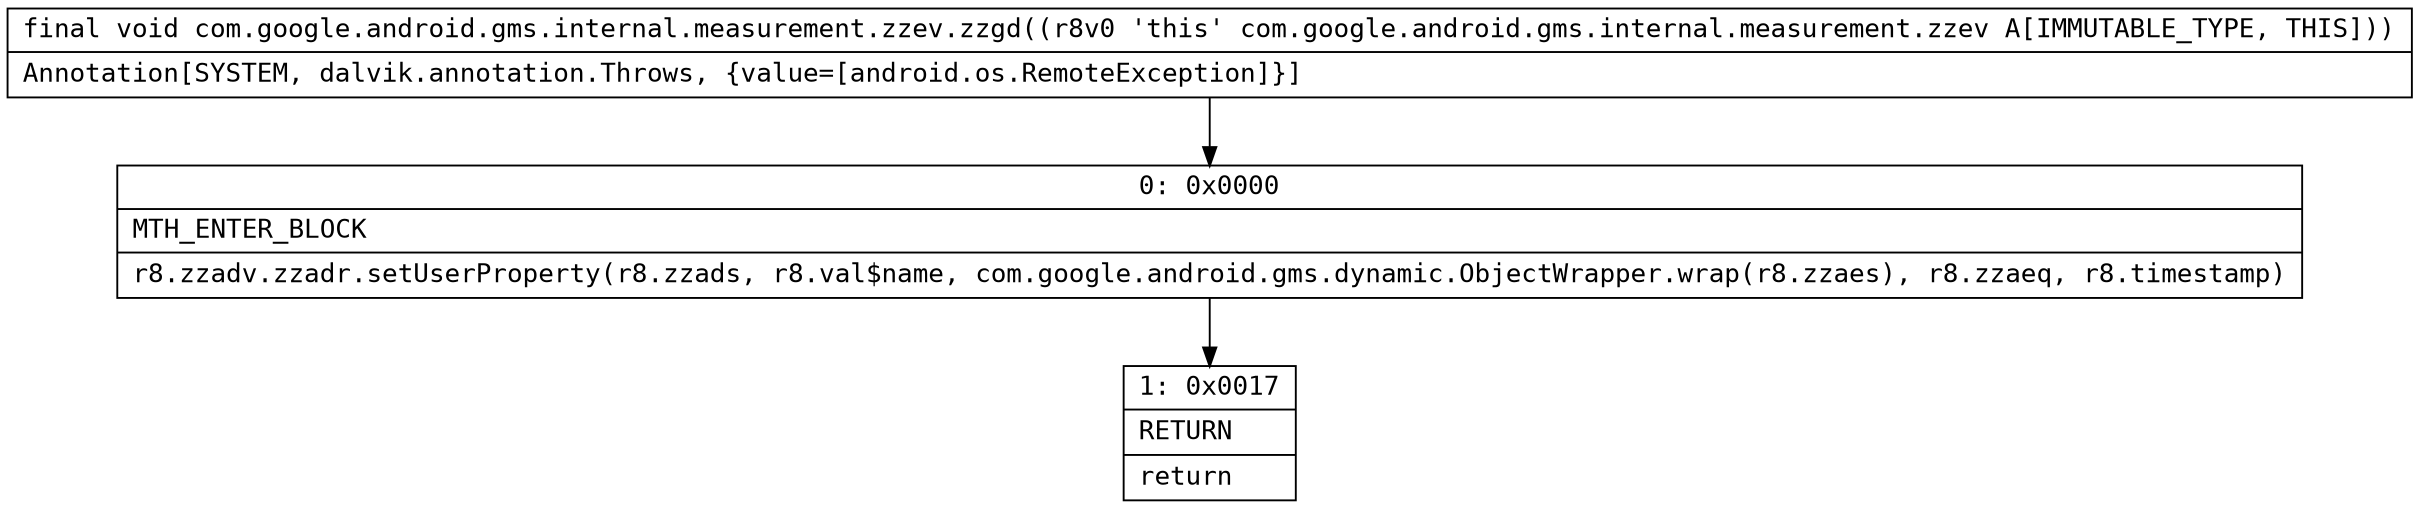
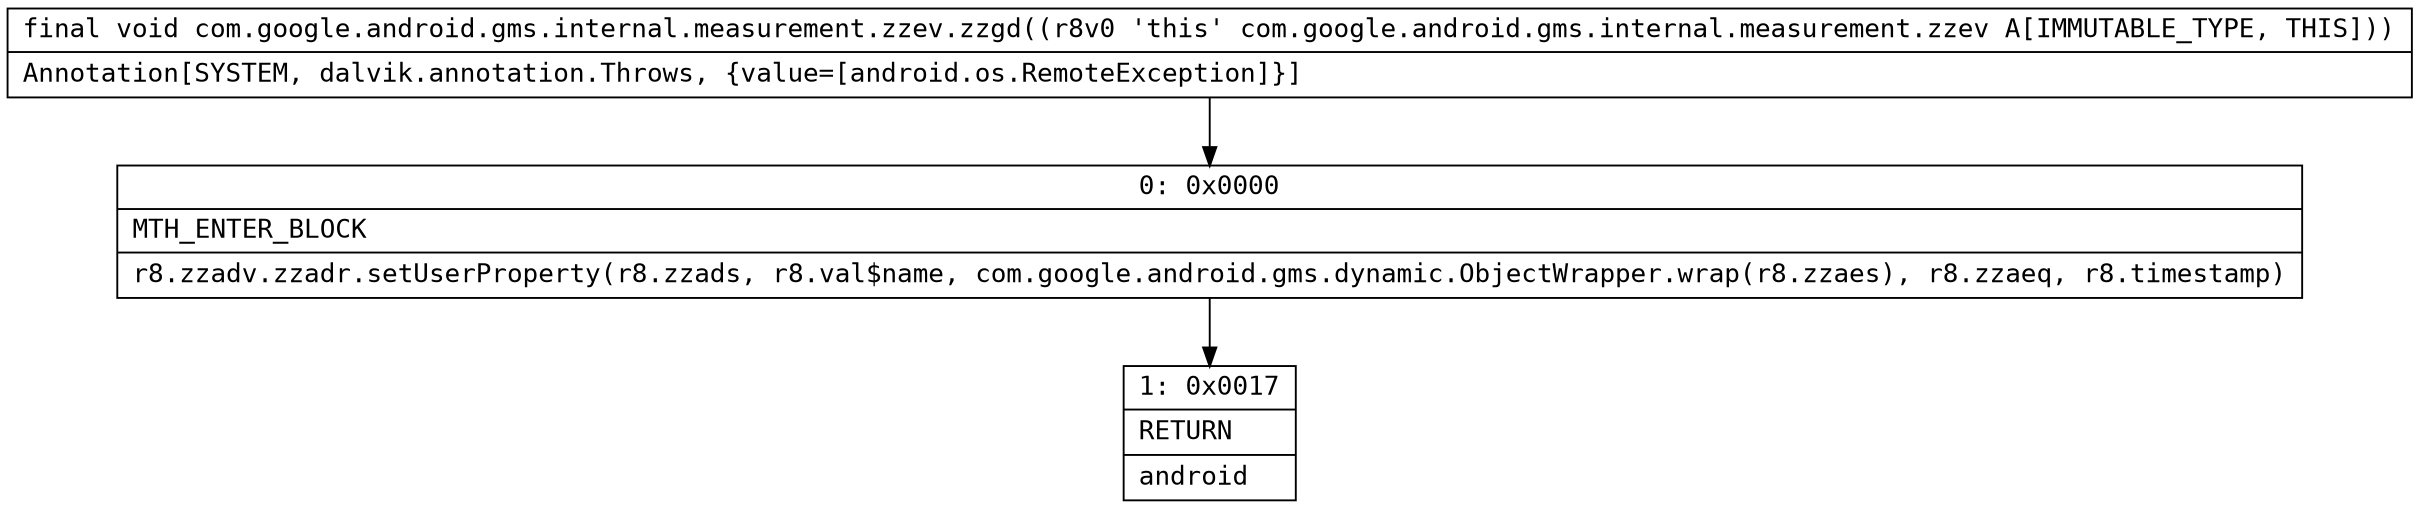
(1186, 477) -> (1194, 477)
